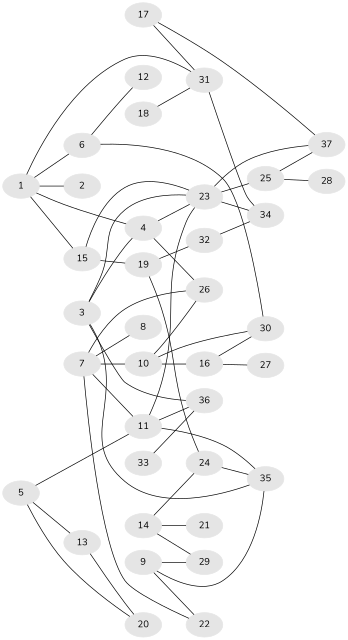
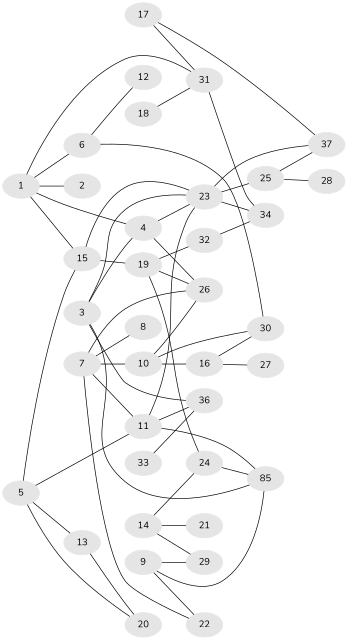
none -> (177, 279)
none -> (42, 374)
(266, 479) -> (266, 479)
